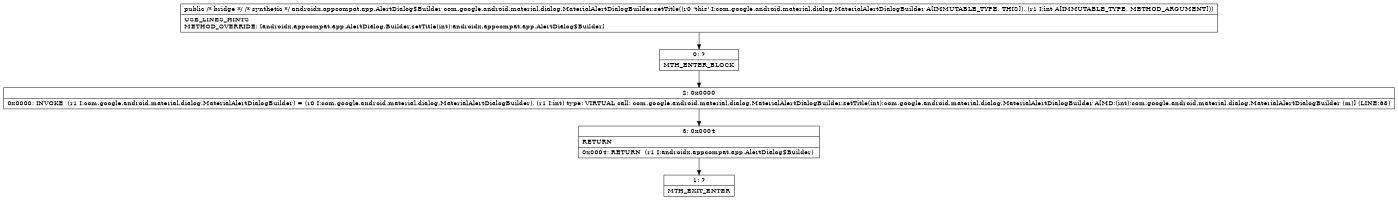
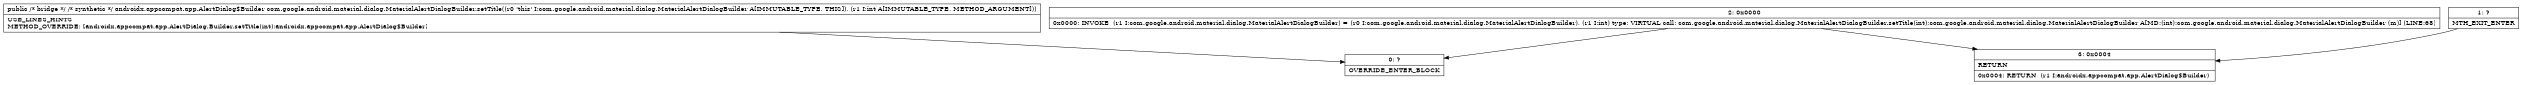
(699, 65) -> (1394, 70)
(699, 77) -> (1558, 43)
(699, 164) -> (2340, 50)
